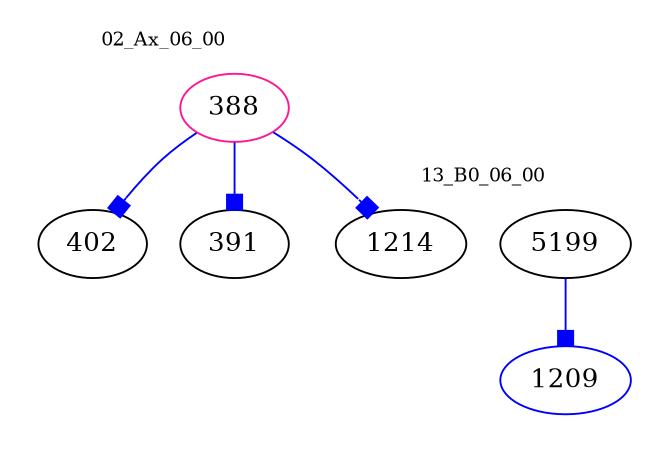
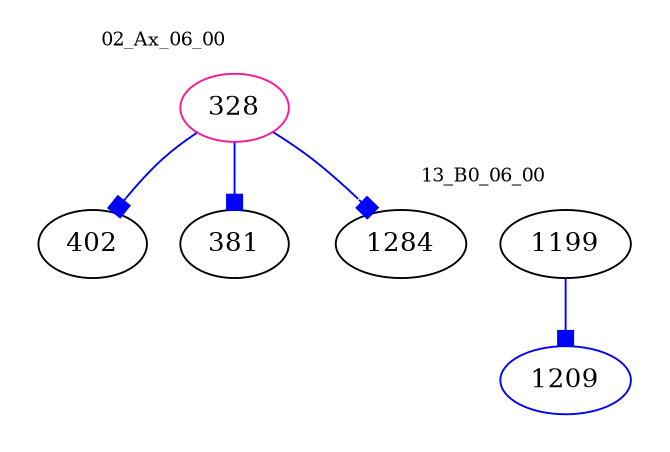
(235, 108) -> (235, 108)
(235, 244) -> (235, 244)
(401, 244) -> (401, 244)
(566, 244) -> (566, 244)
